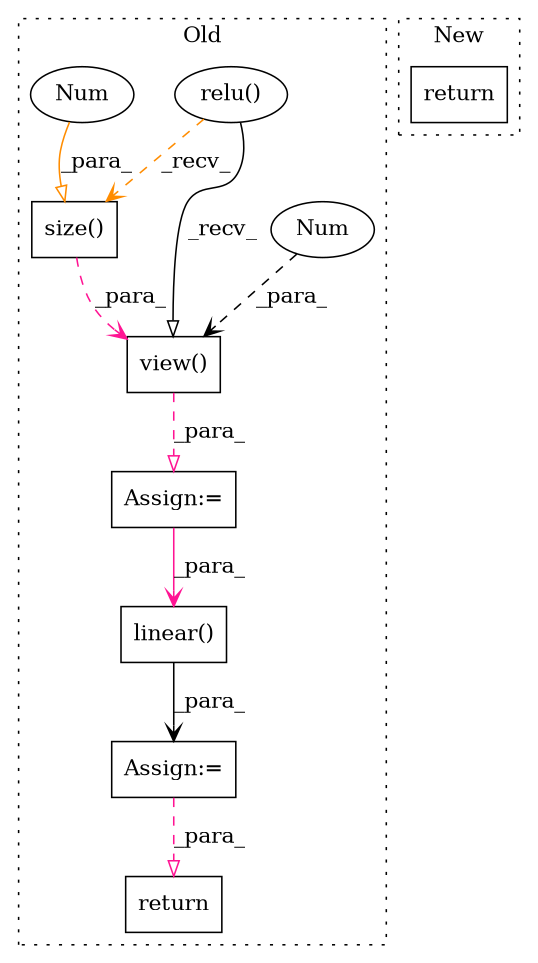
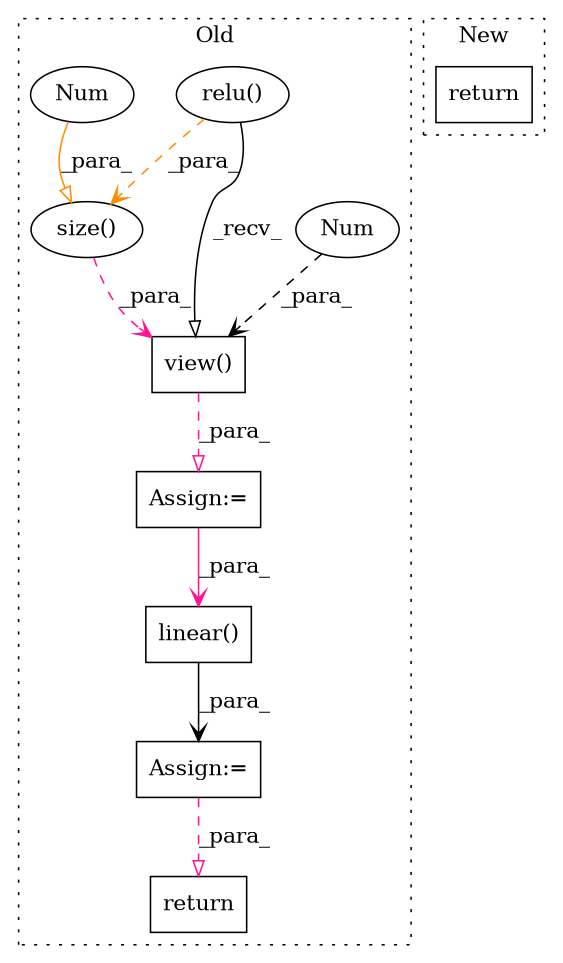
(196, 162) -> (203, 162)
(74, 230) -> (87, 230)
